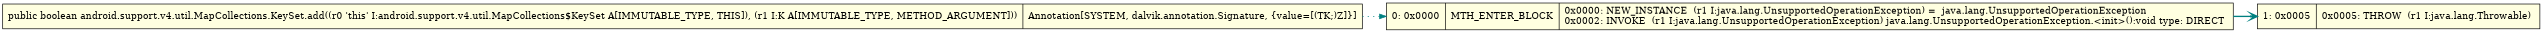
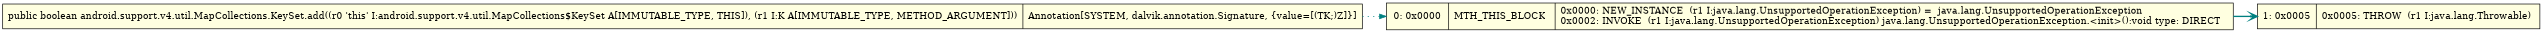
(1502, 16) -> (1500, 16)
